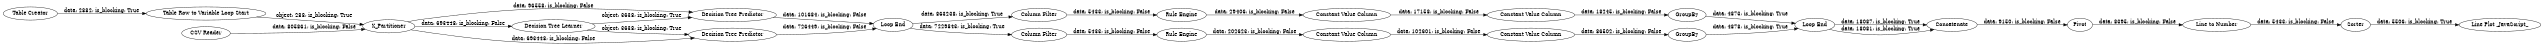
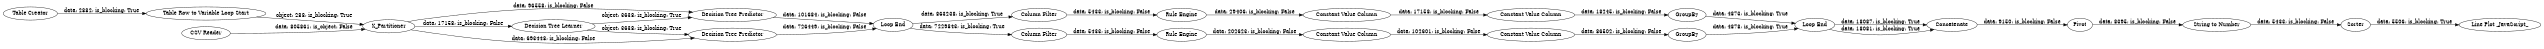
(463, 24) -> (463, 24)
(2217, 25) -> (2217, 25)
(314, 27) -> (314, 27)
